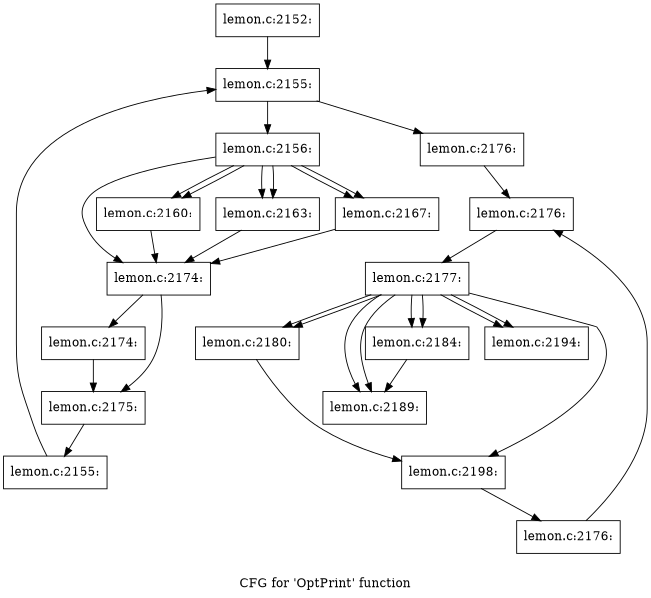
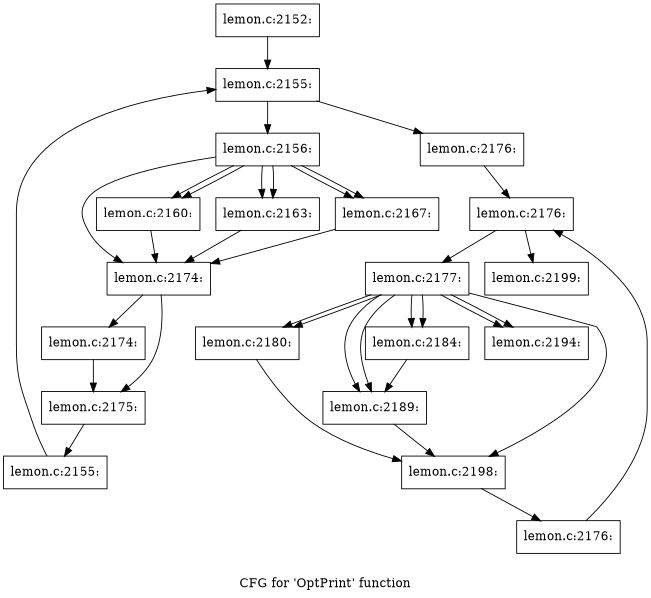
none -> (537, 279)
none -> (411, 437)
